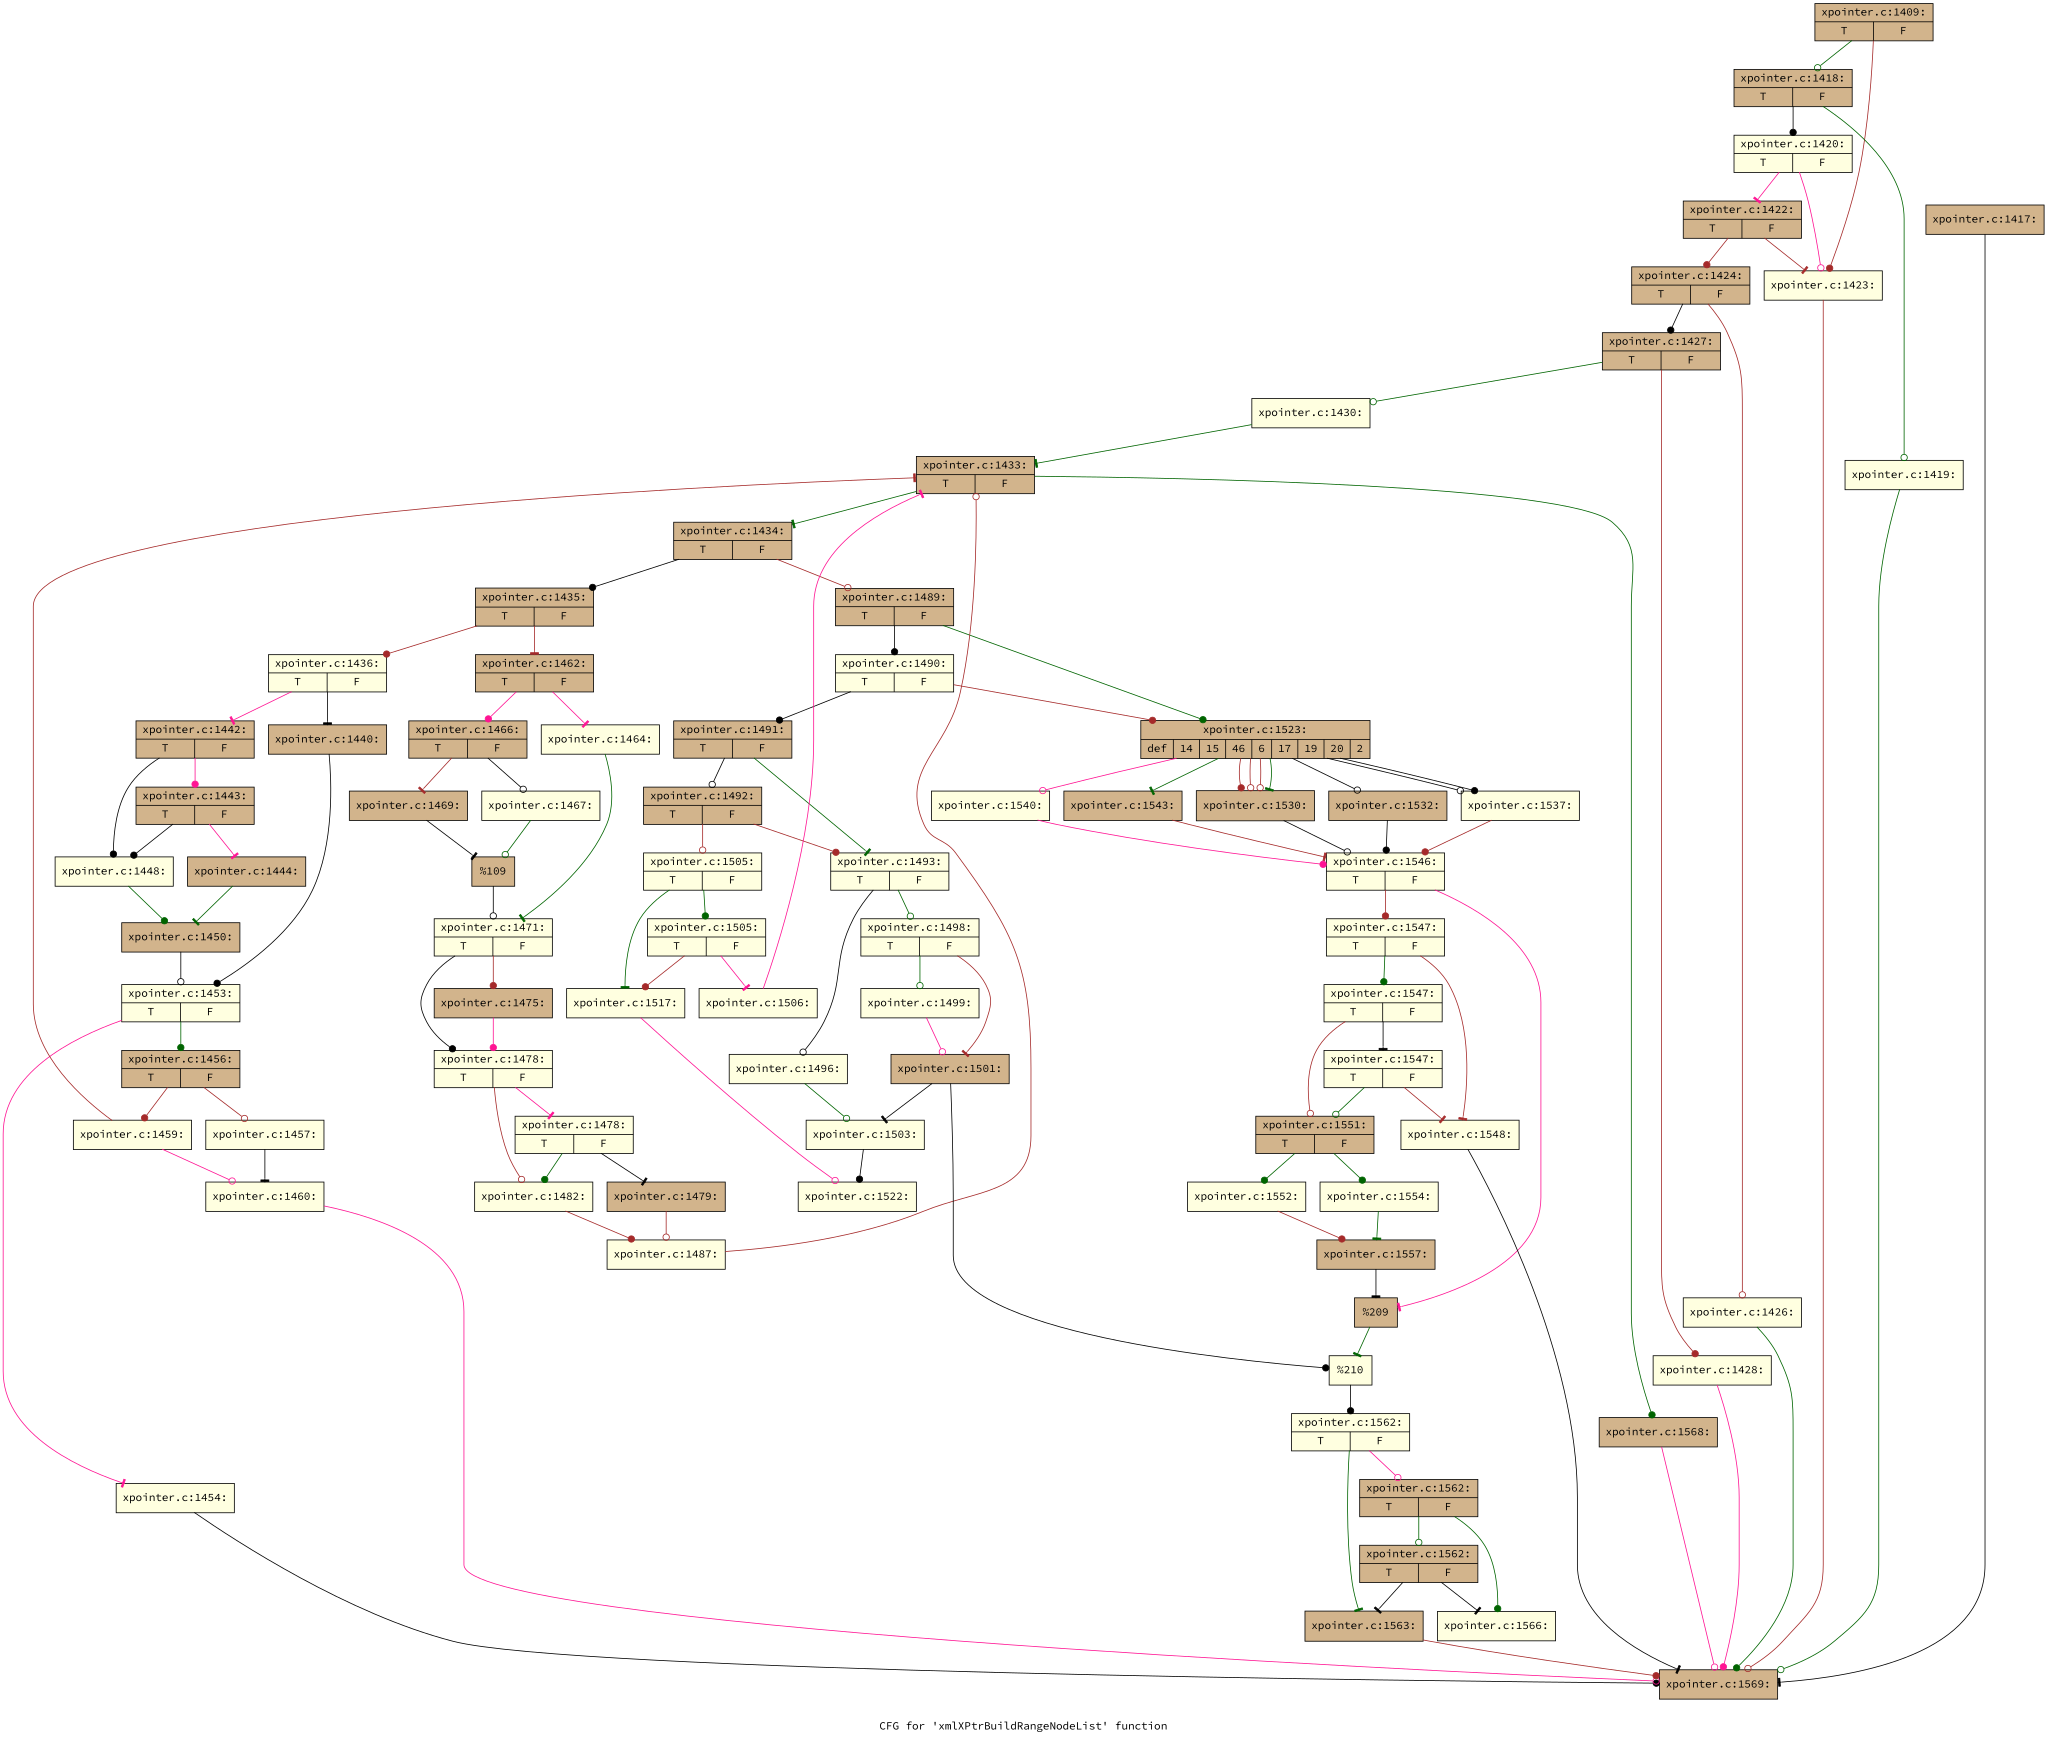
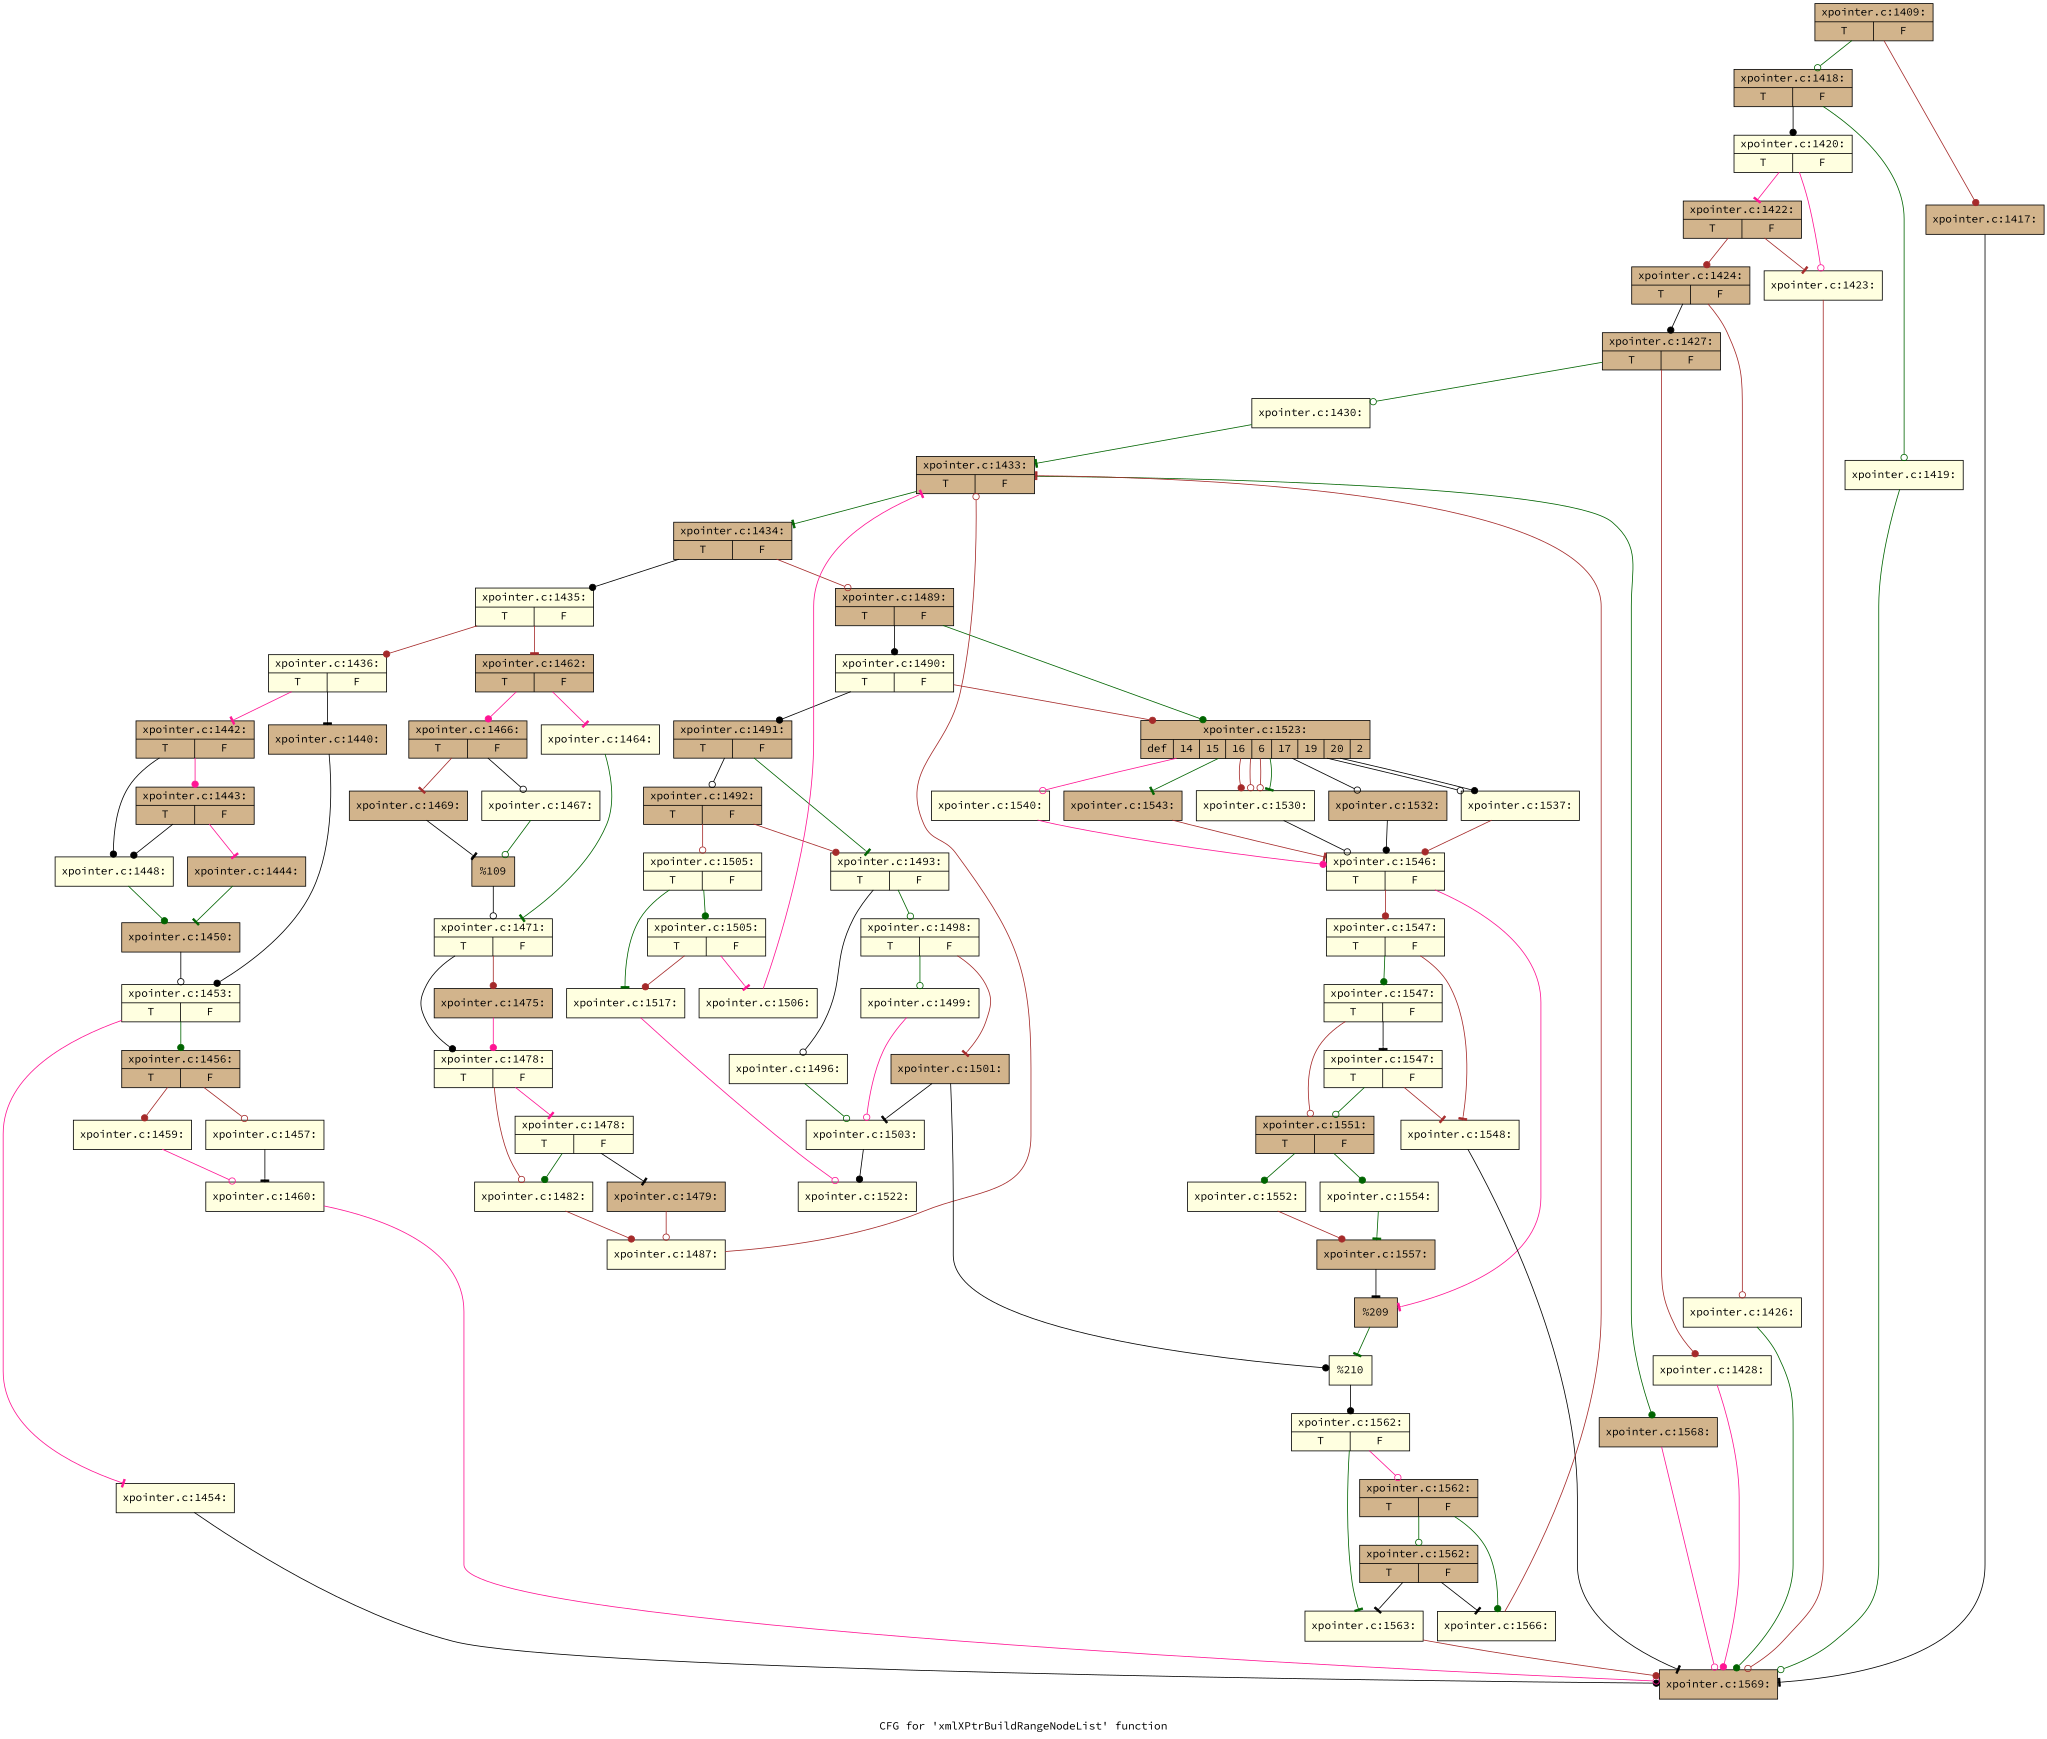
(1862, 155) -> (1929, 120)
(194, 540) -> (1601, 817)
(535, 607) -> (535, 607)
(1239, 749) -> (1239, 749)
(1255, 806) -> (1255, 806)
(934, 1033) -> (879, 1062)
(1364, 1626) -> (1364, 1626)
